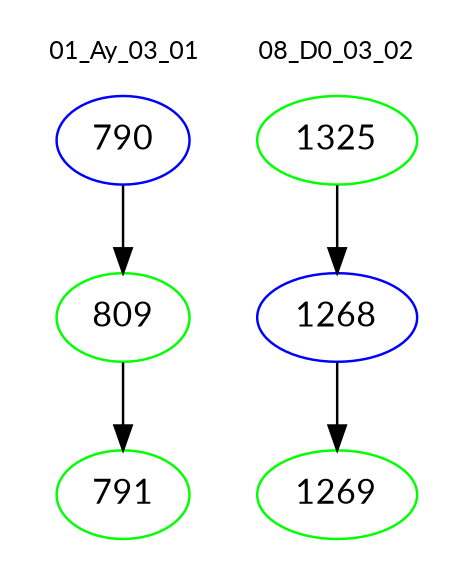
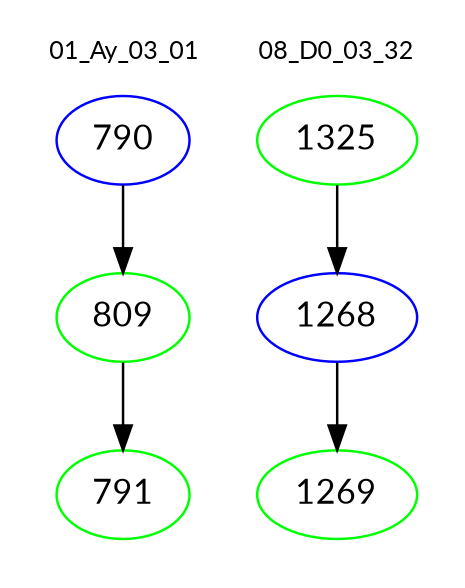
(337, 53) -> (337, 53)
